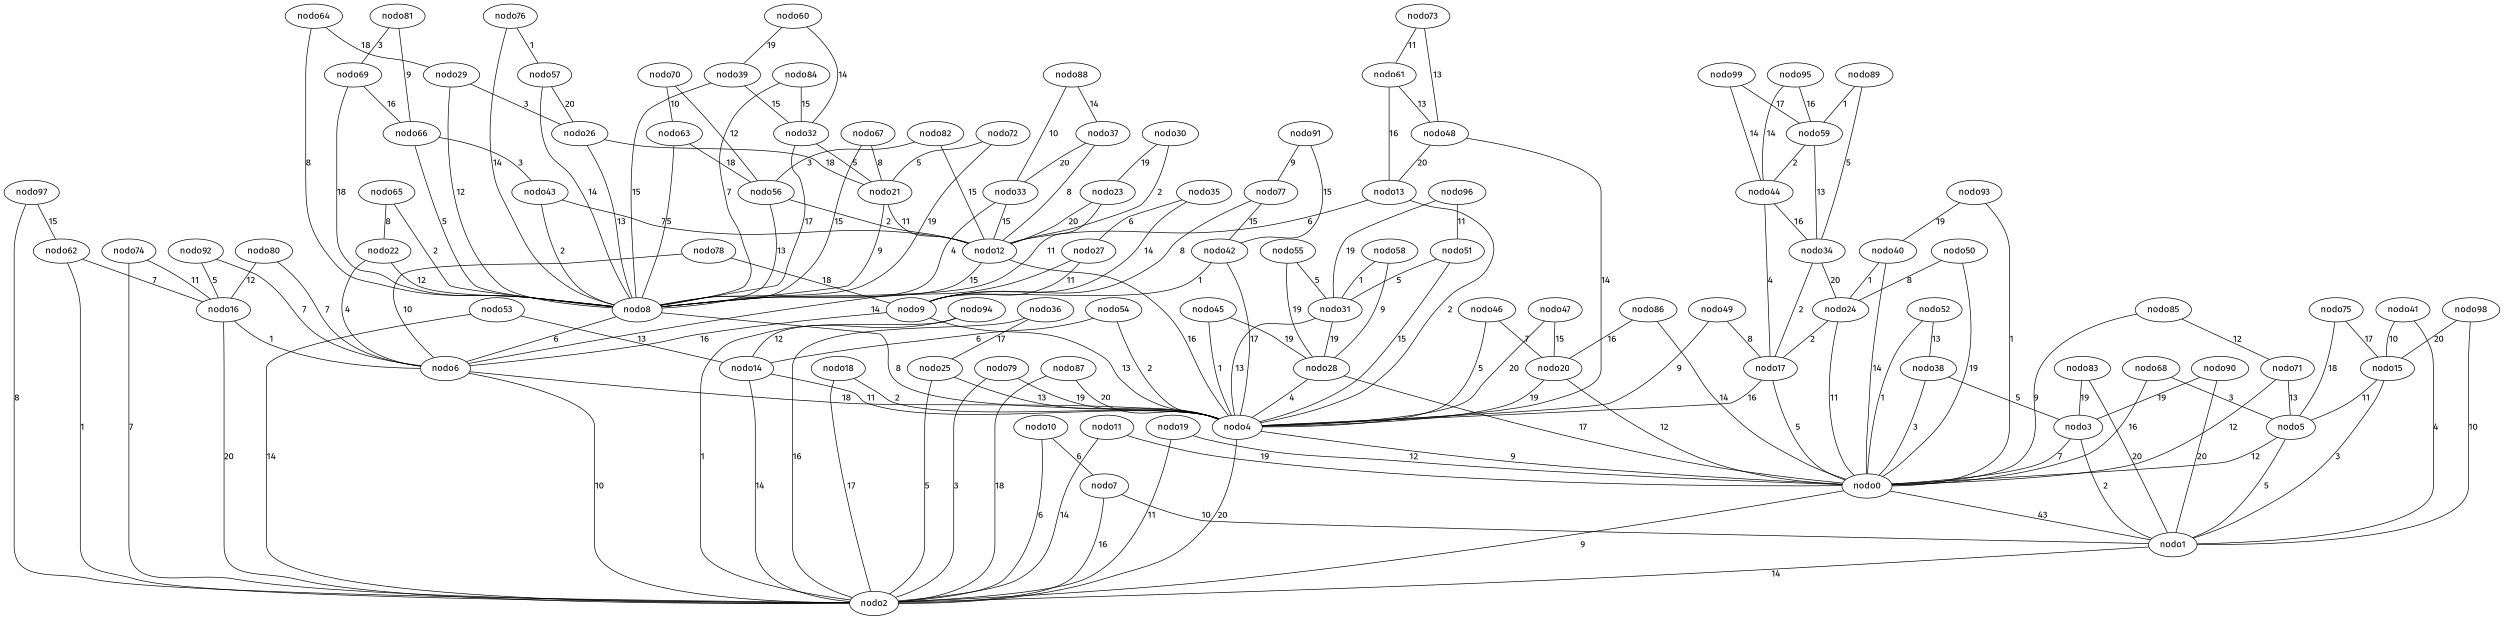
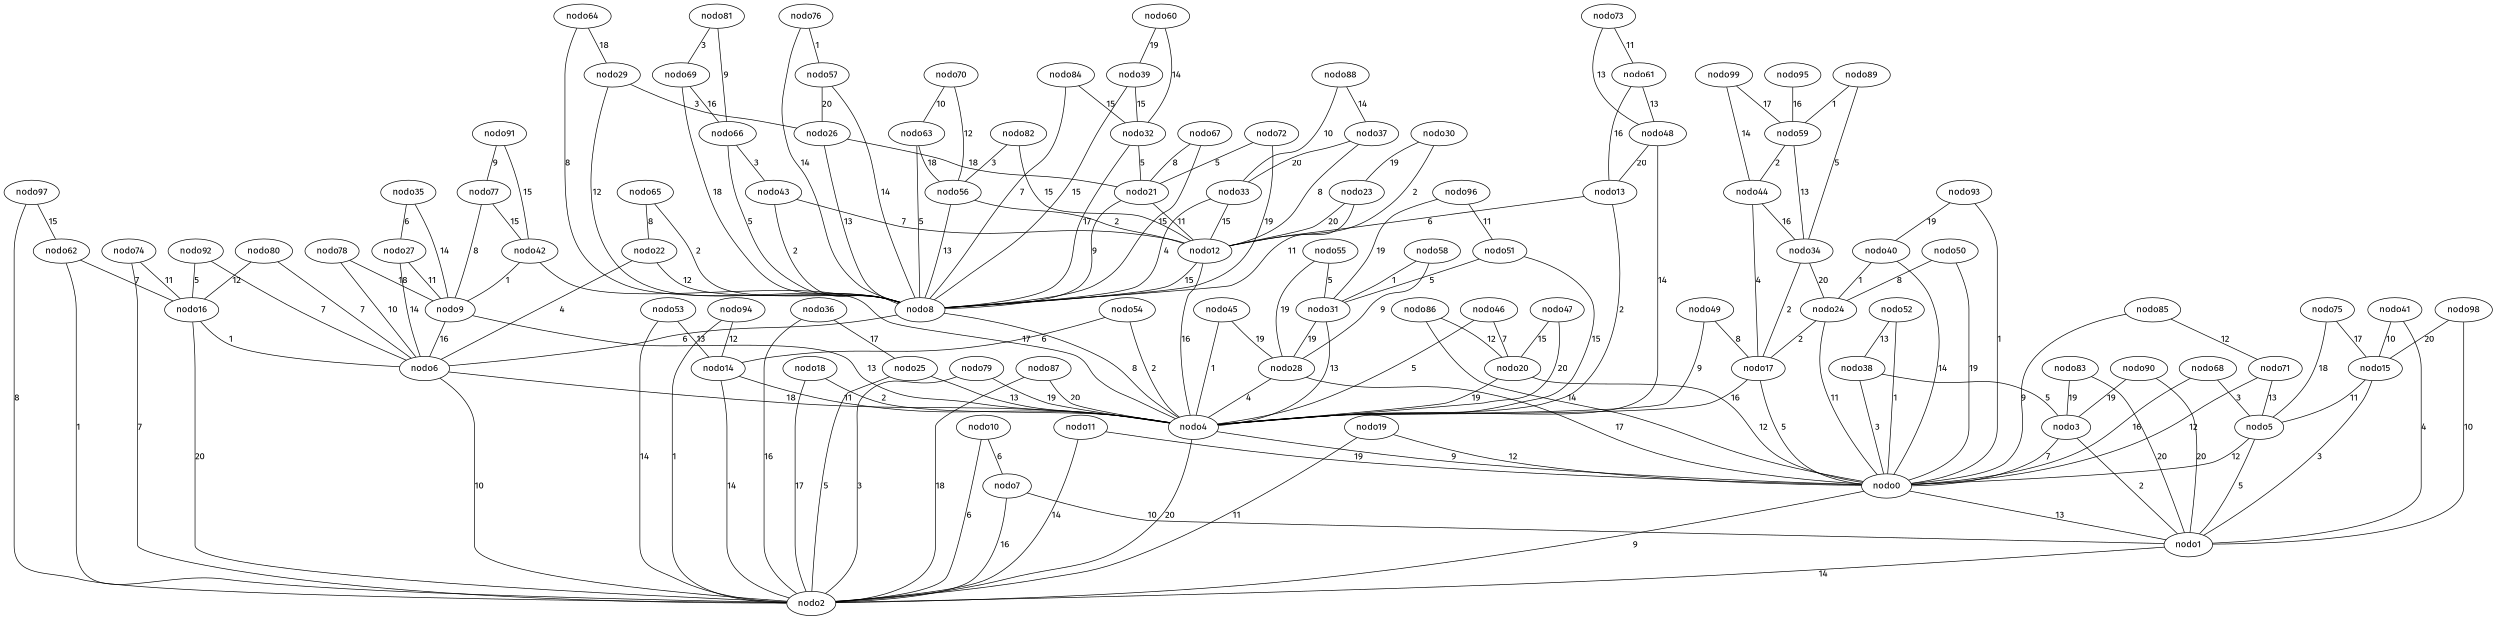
(1765, 131) -> none
(1612, 339) -> (1491, 339)
(2043, 515) -> (2060, 515)
